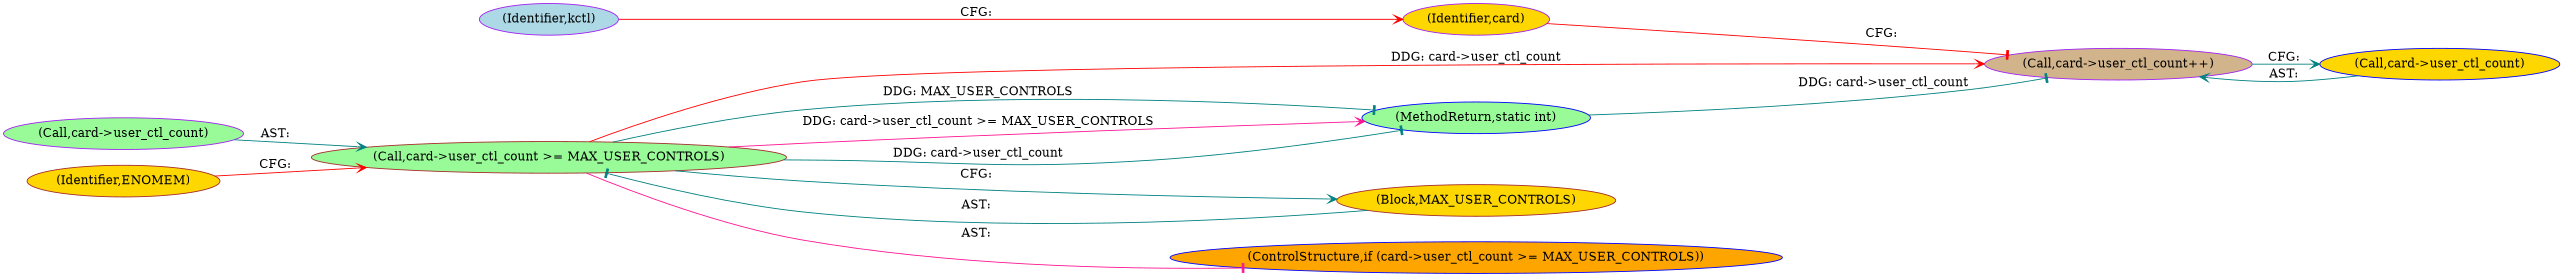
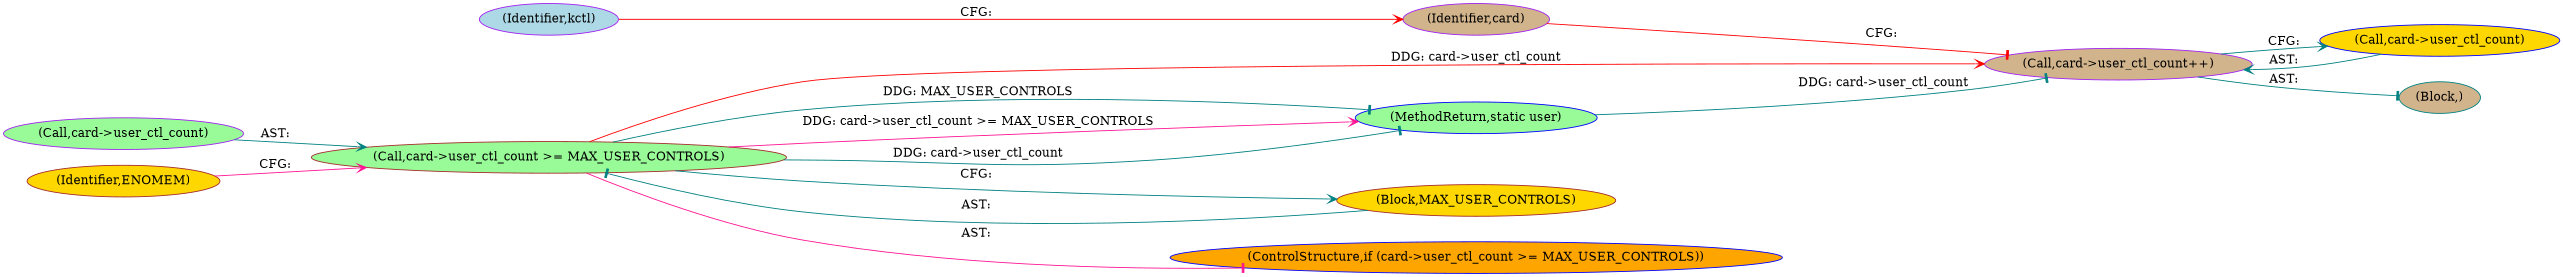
(1476, 19) -> (1476, 19)
none -> (2440, 98)
(1476, 118) -> (1476, 118)
(286, 172) -> (286, 172)
